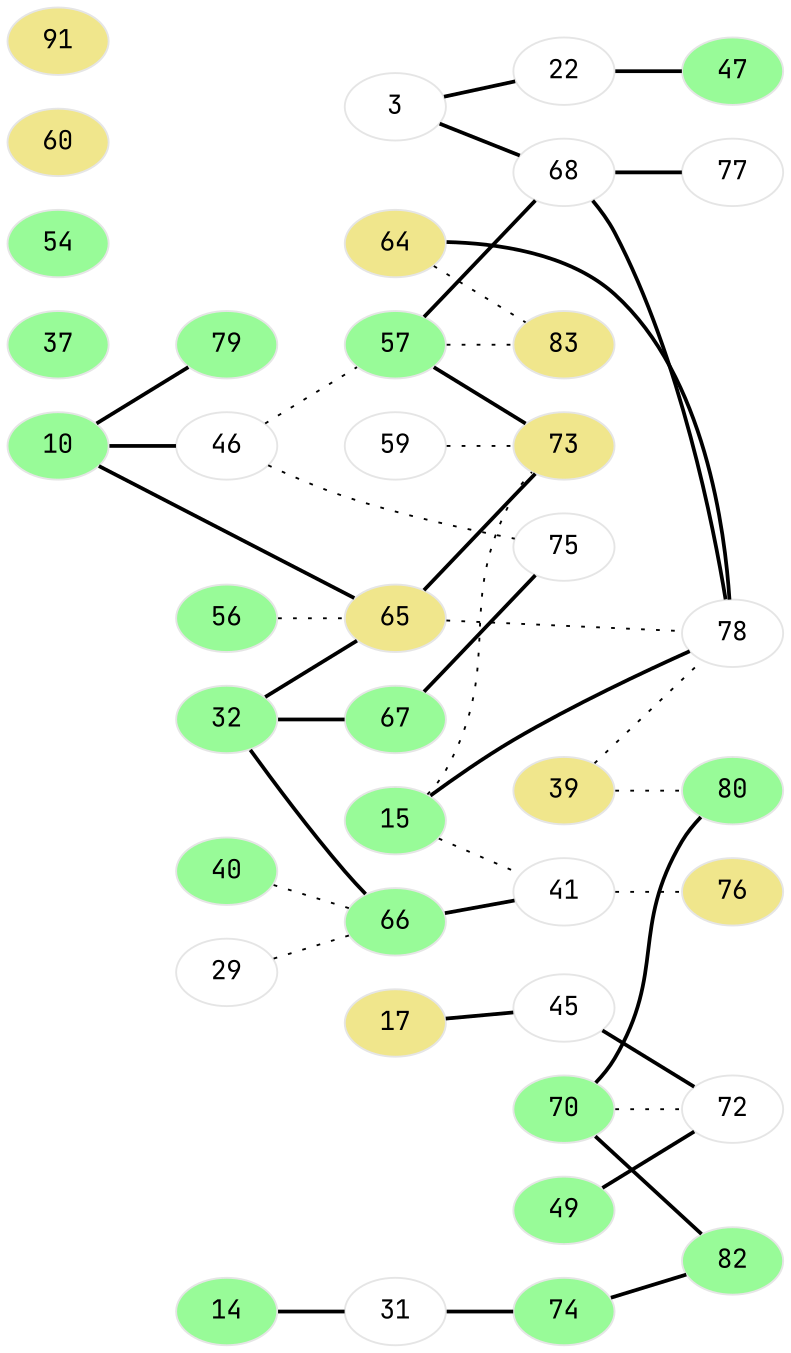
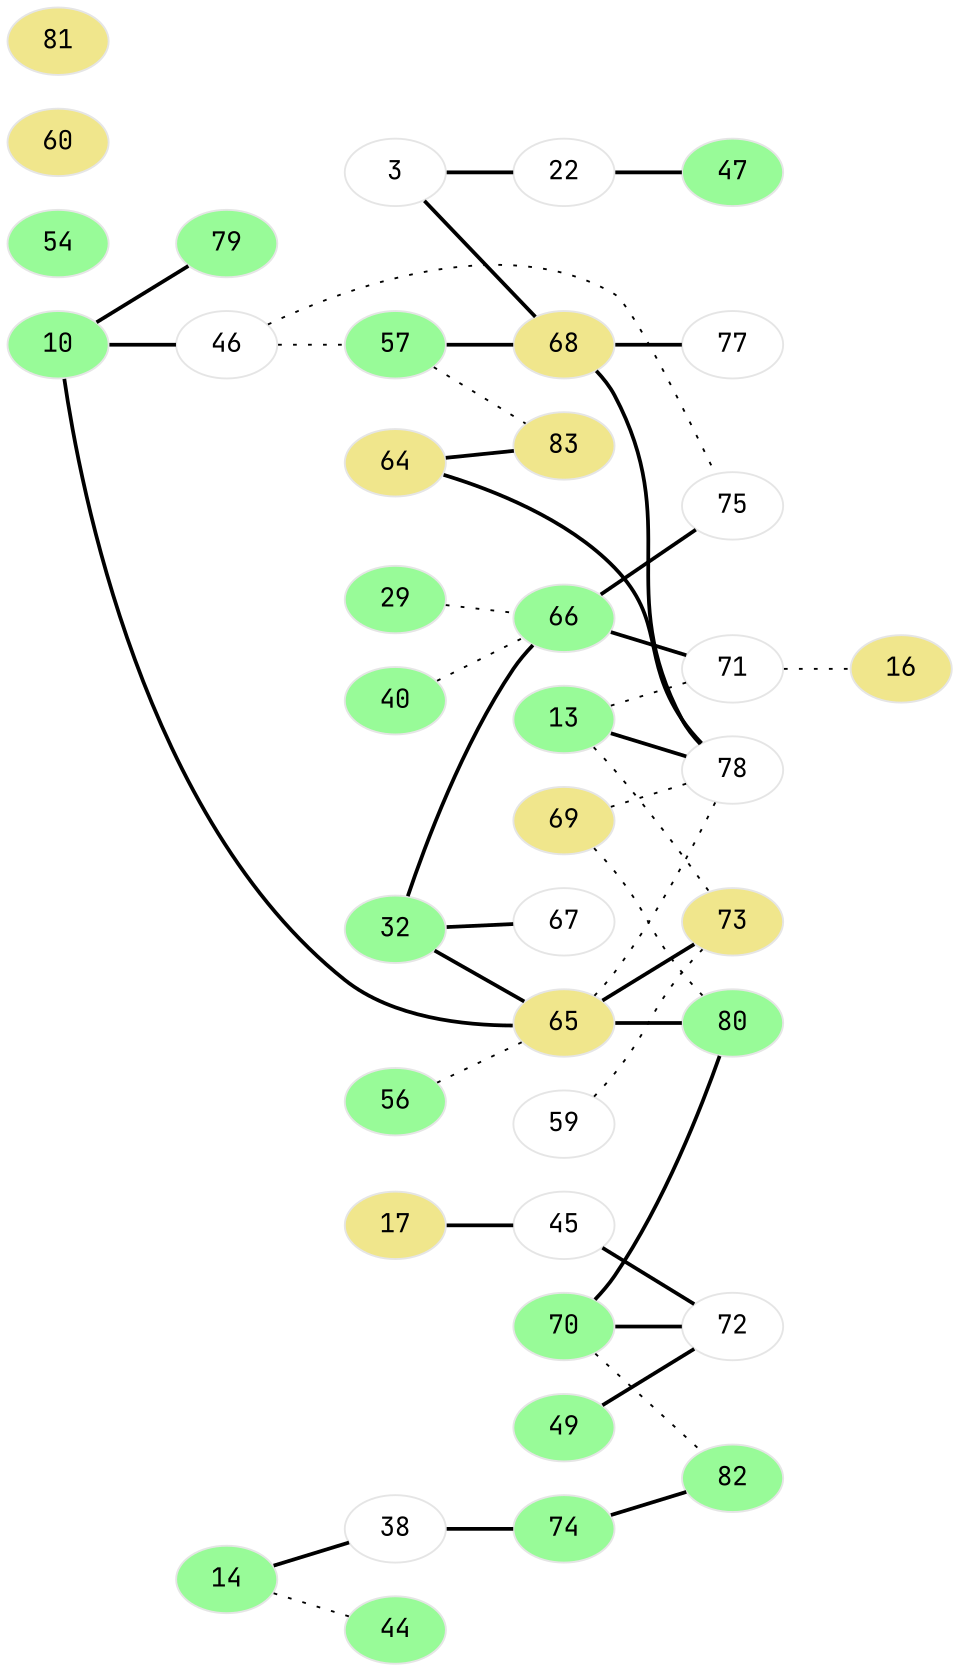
(58, 41) -> (58, 41)
(564, 172) -> (564, 345)
(480, 294) -> (480, 454)
(58, 345) -> none
(480, 395) -> none
(466, 648) -> (636, 570)
(395, 719) -> (564, 922)
(564, 791) -> (564, 821)
(395, 821) -> (564, 719)
(564, 892) -> (733, 669)
(733, 892) -> (901, 669)
(227, 972) -> (395, 600)
none -> (635, 1023)
(649, 1109) -> (649, 1327)
(648, 1185) -> (648, 1403)
(395, 1312) -> (395, 1529)
none -> (395, 1630)
